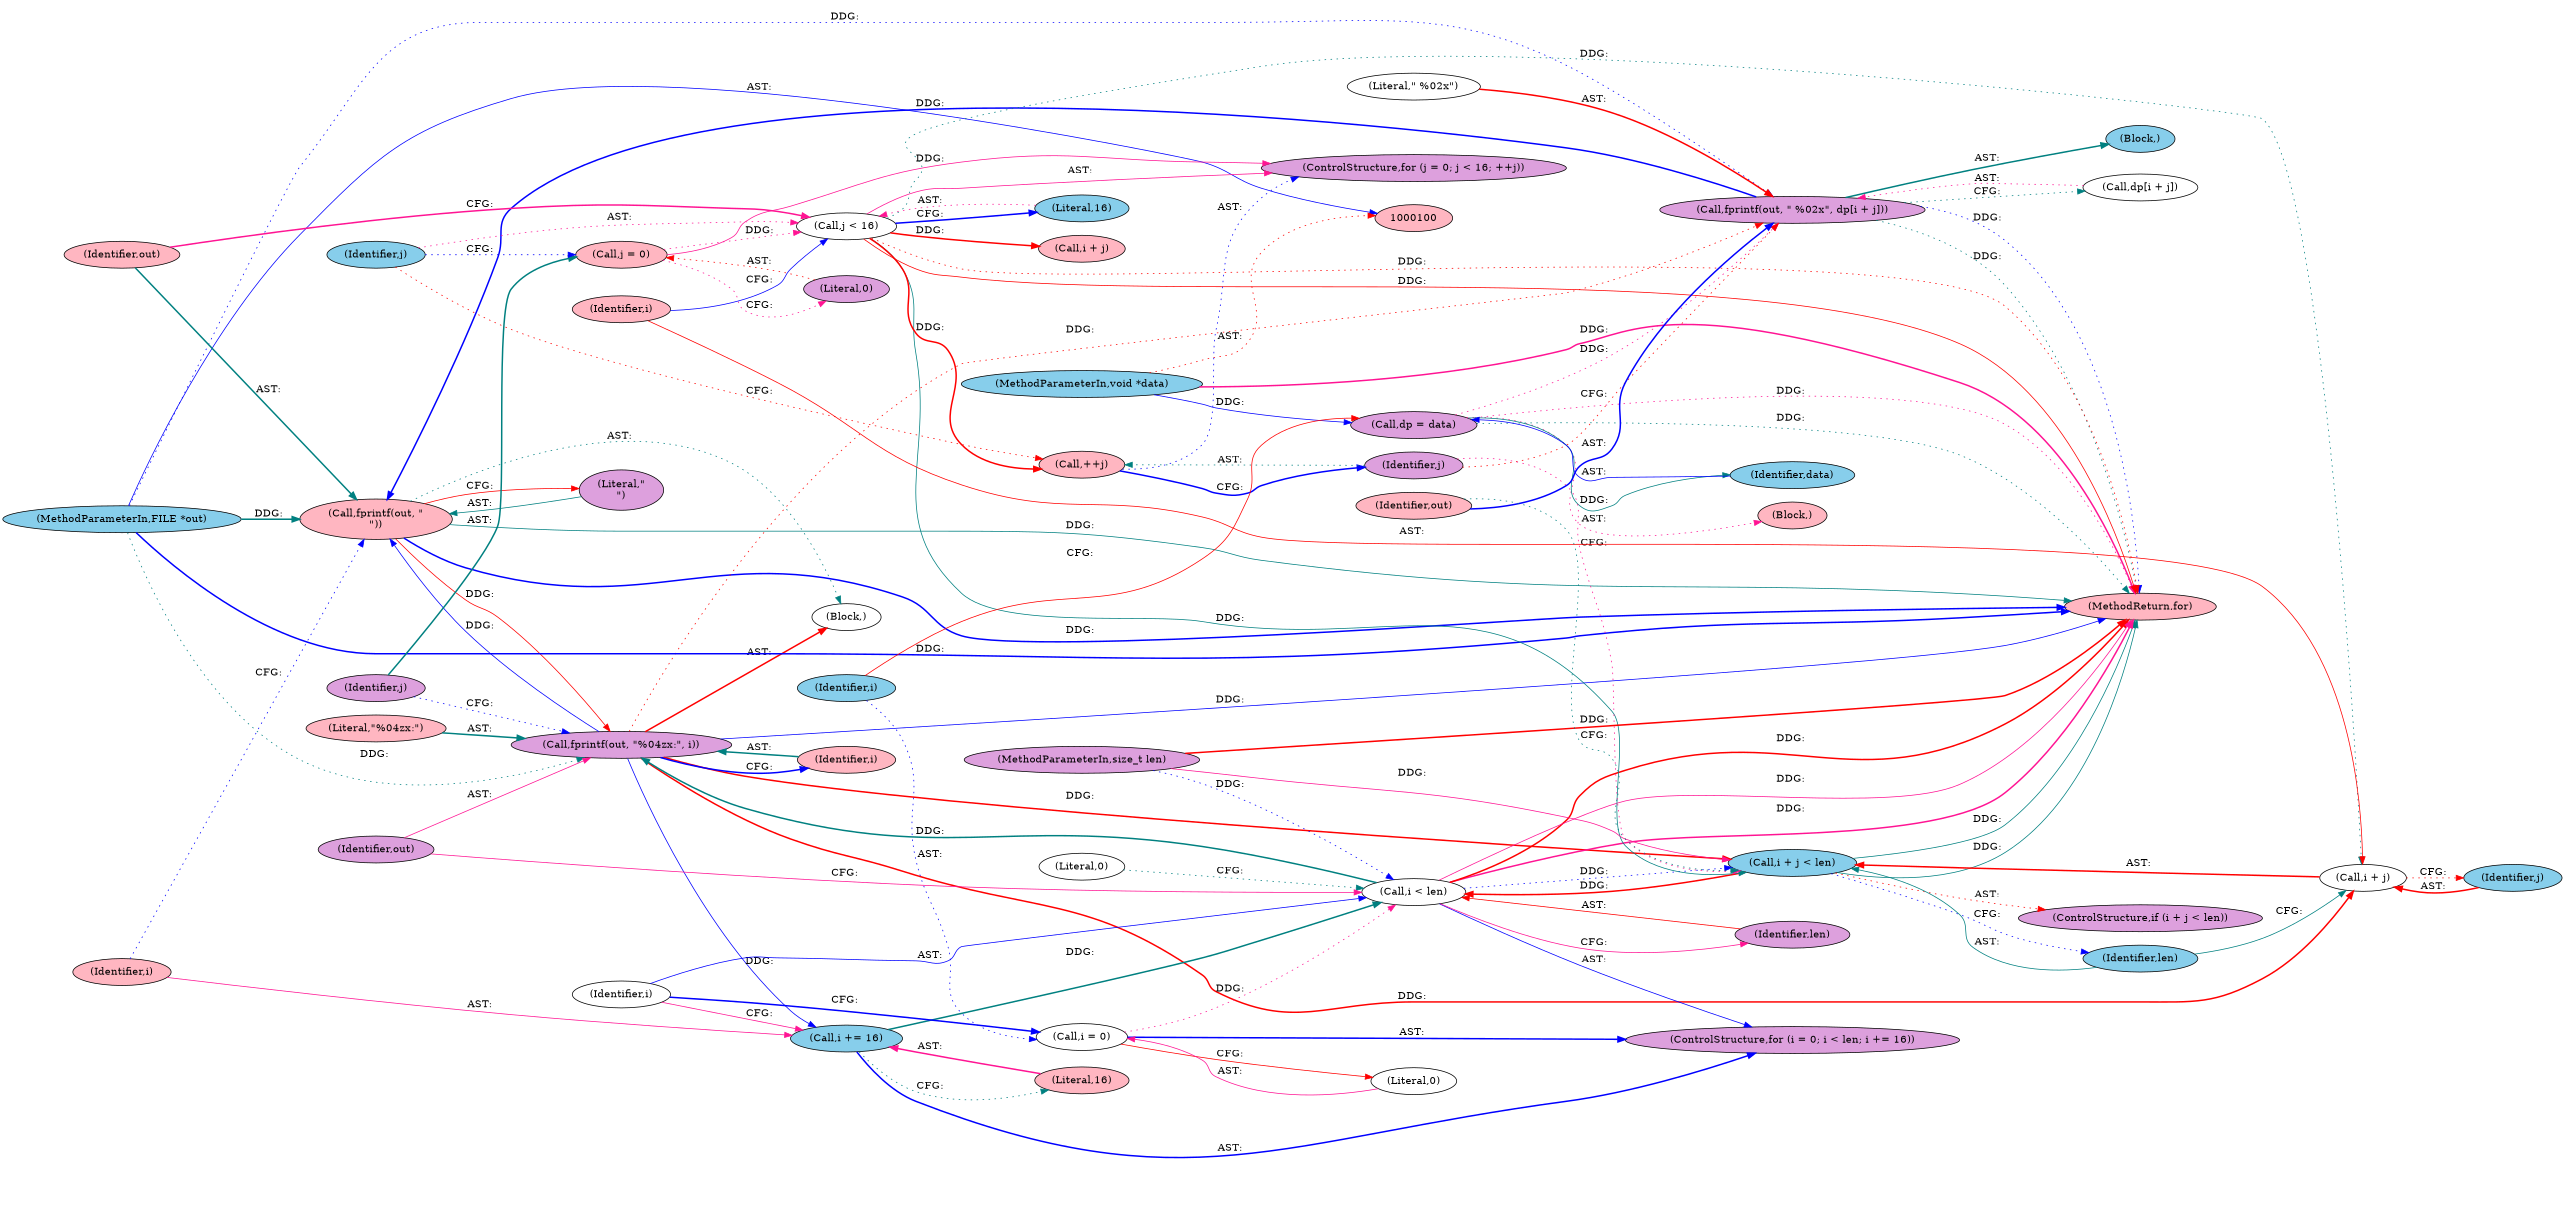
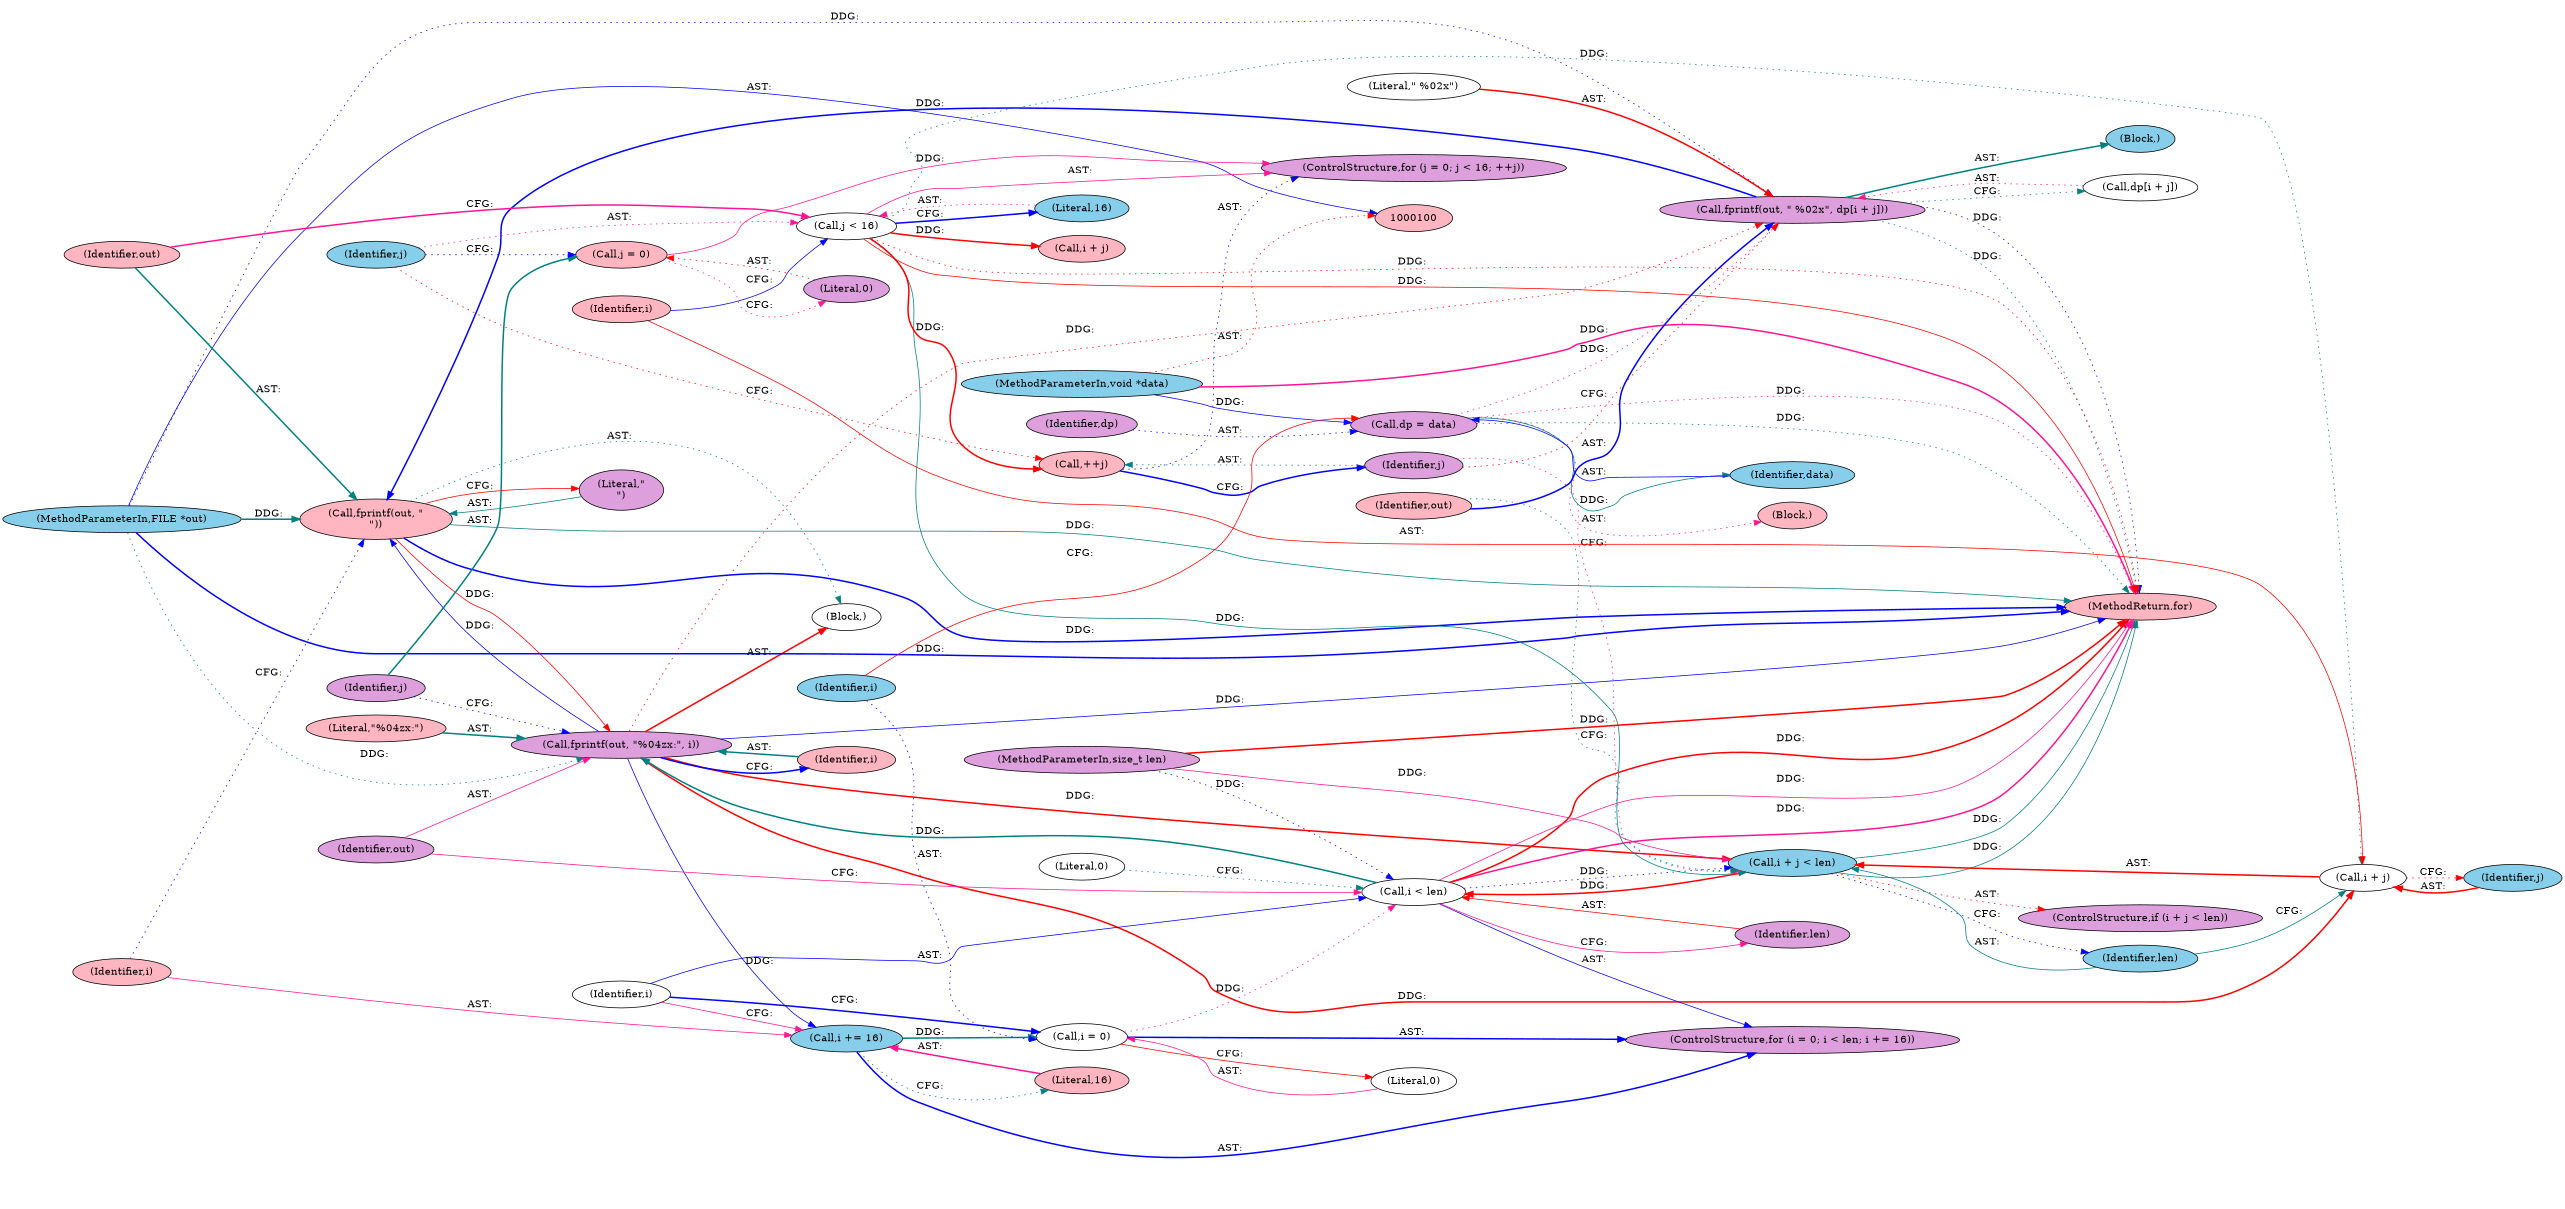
(738, 240) -> none
none -> (1082, 424)
(1133, 975) -> (966, 1038)
